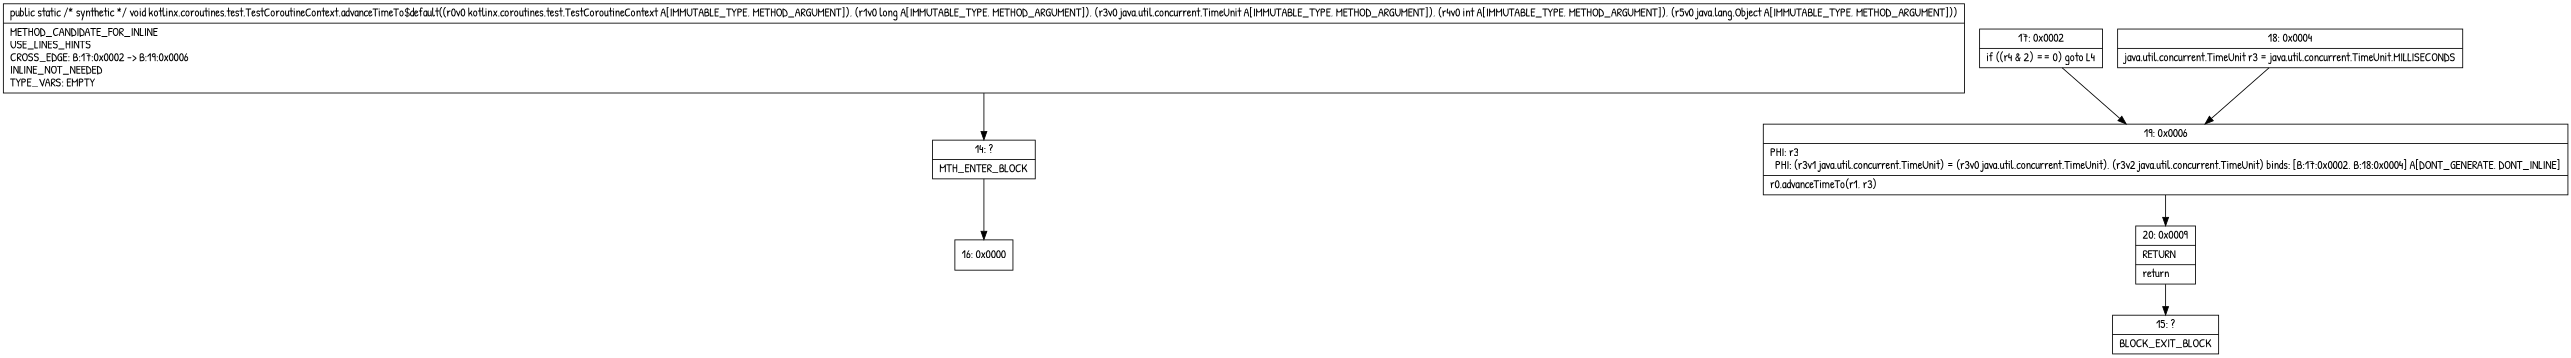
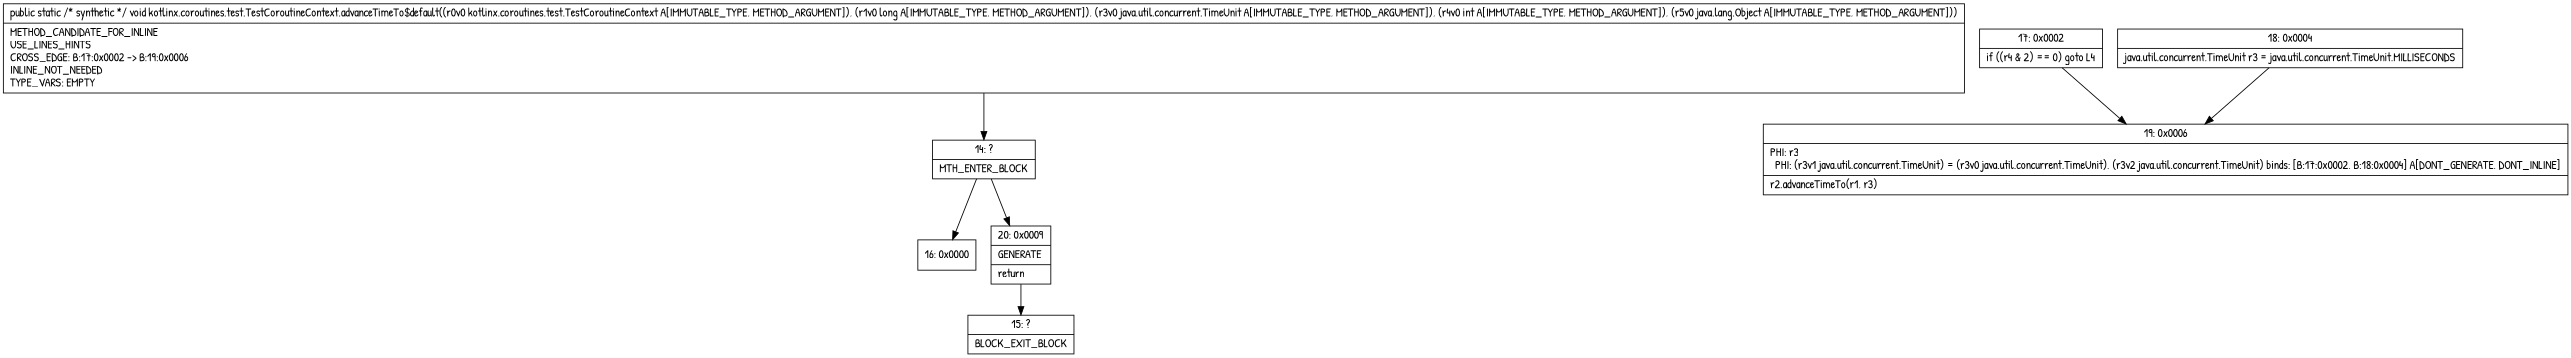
(1823, 185) -> (1824, 185)
(2166, 206) -> (999, 198)
(2159, 255) -> (1020, 255)
